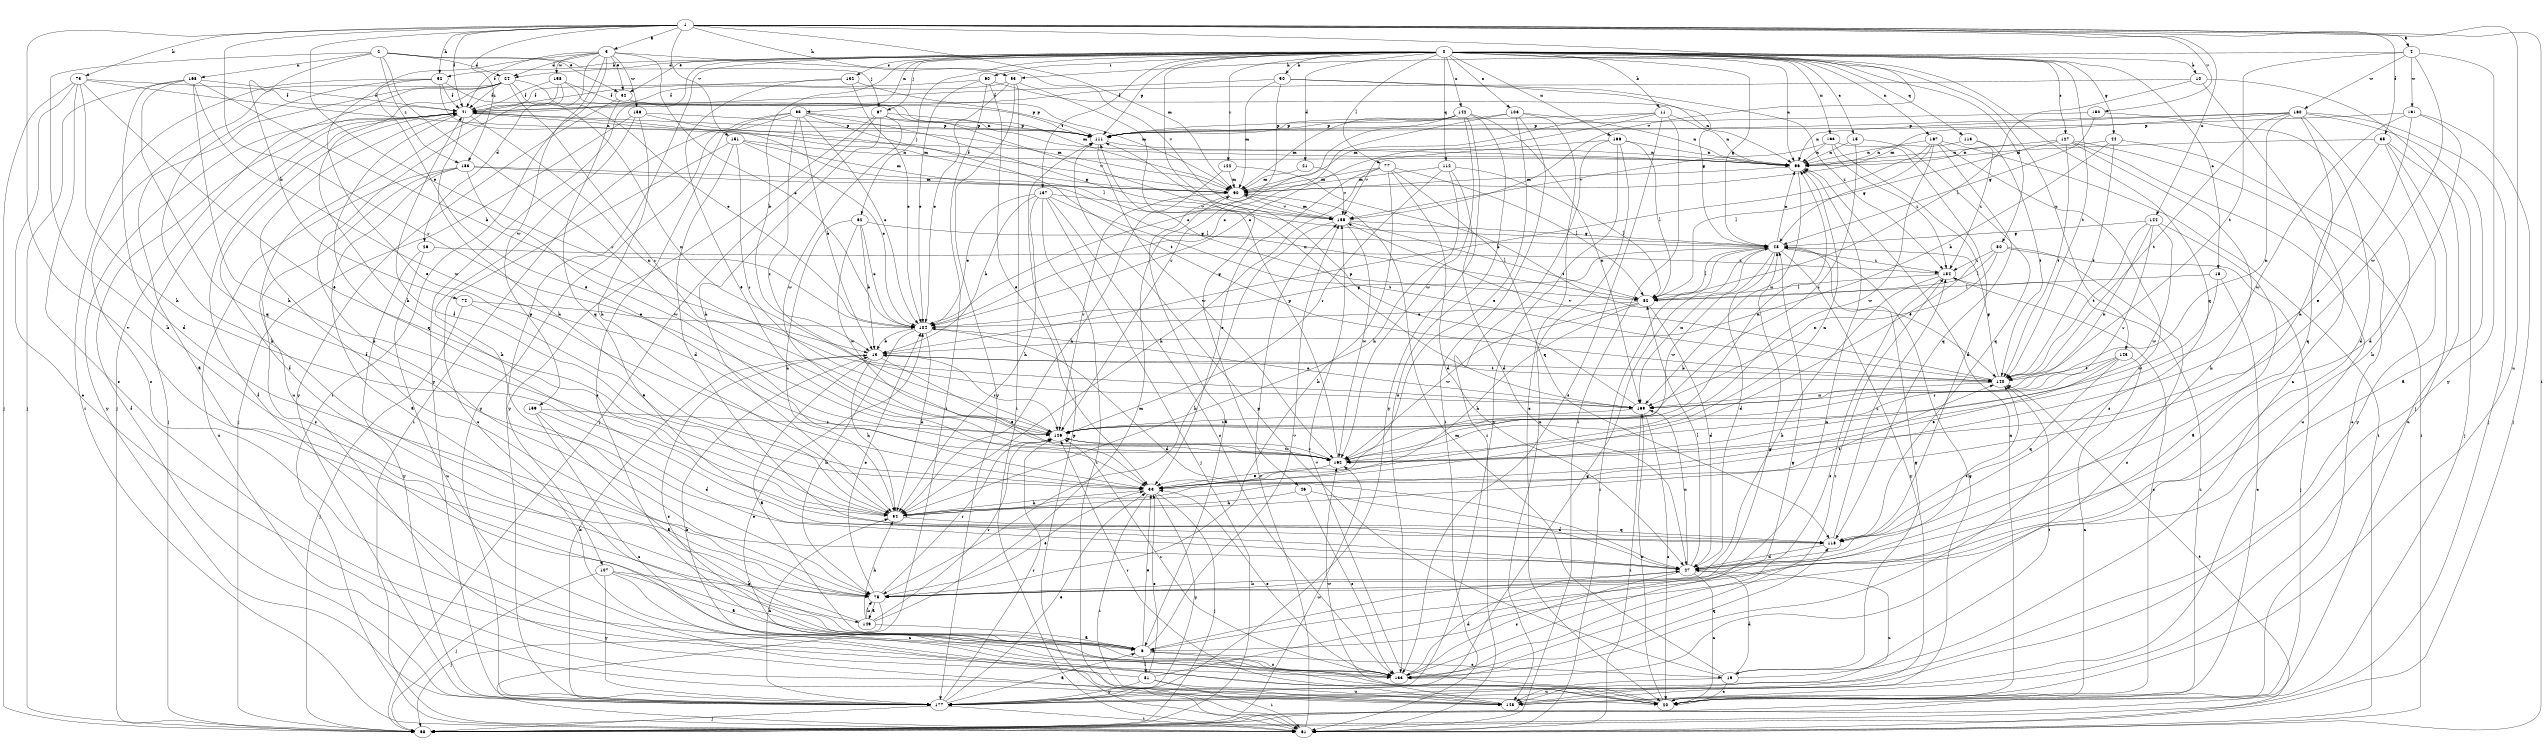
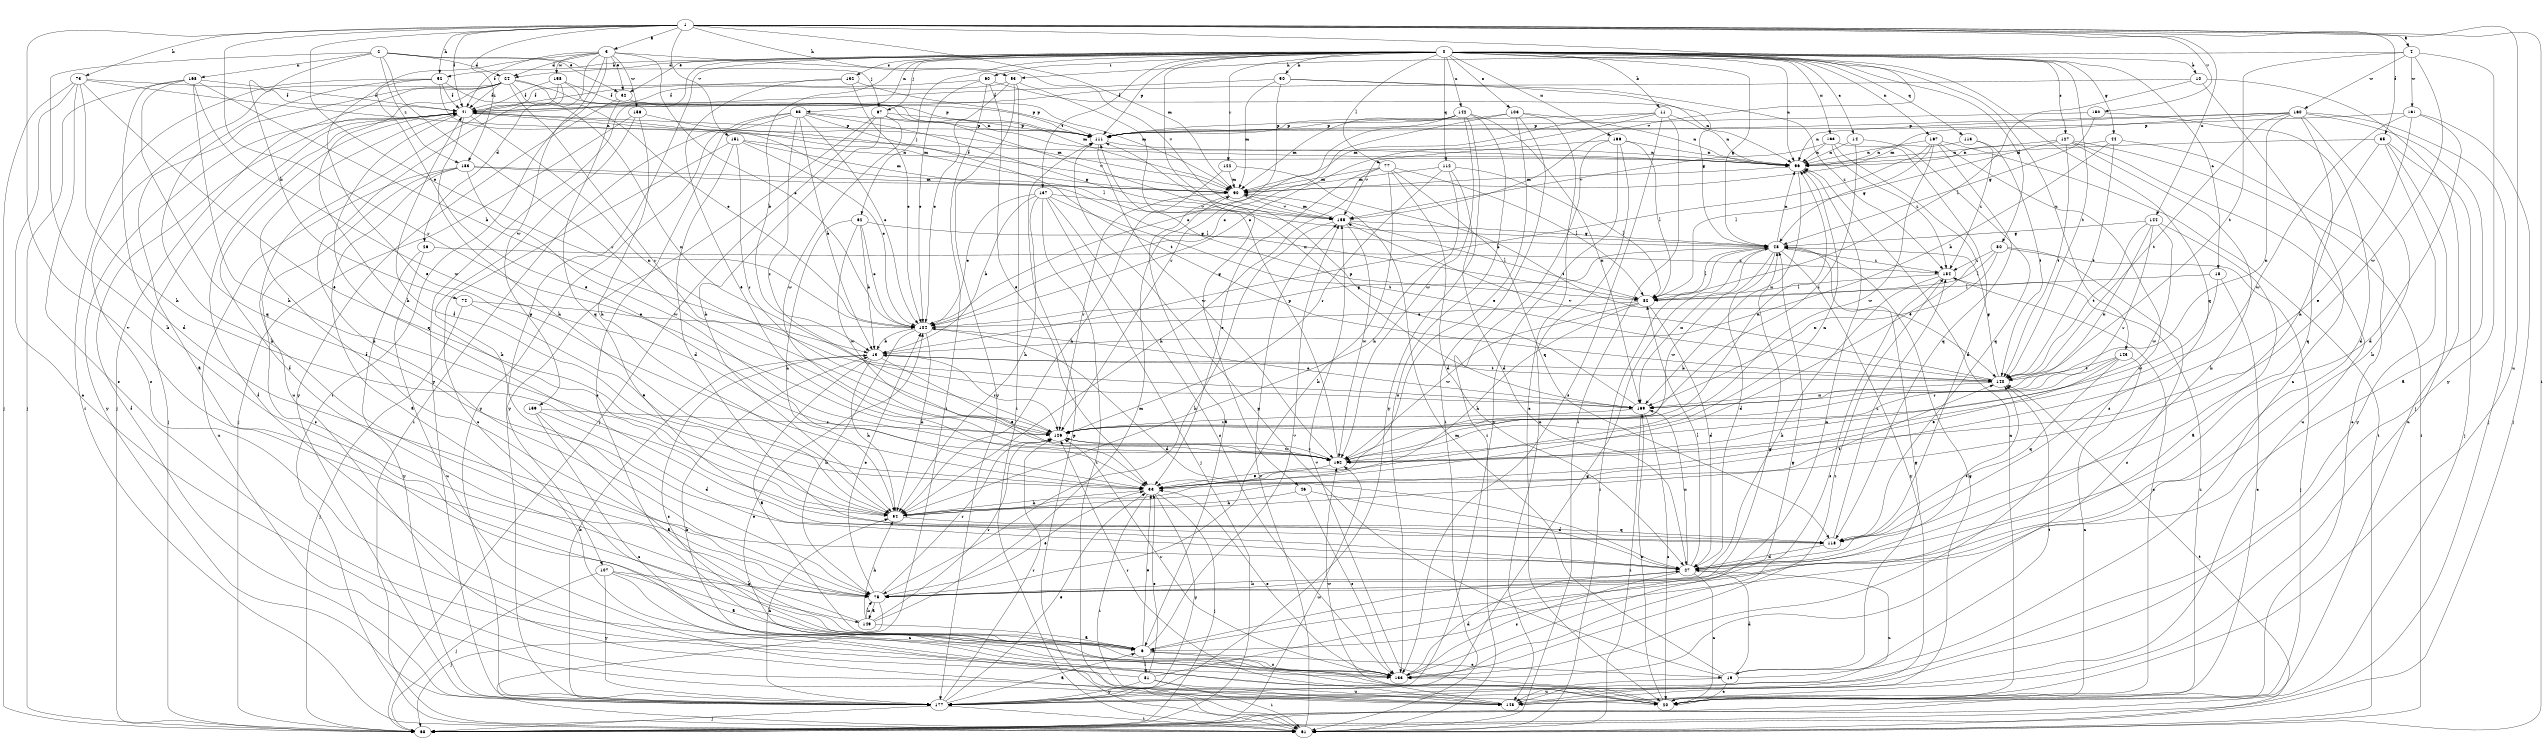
(856, 124) -> (917, 110)
(1855, 139) -> (1855, 139)
(1305, 166) -> none
(1625, 640) -> none
